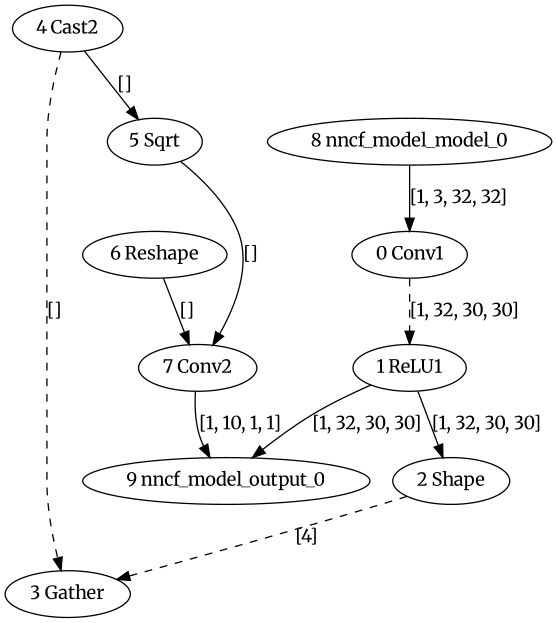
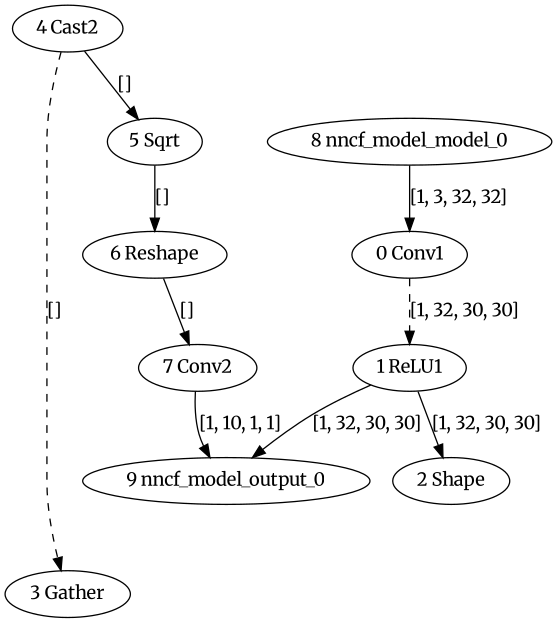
(240, 239) -> (155, 192)
(269, 537) -> none
